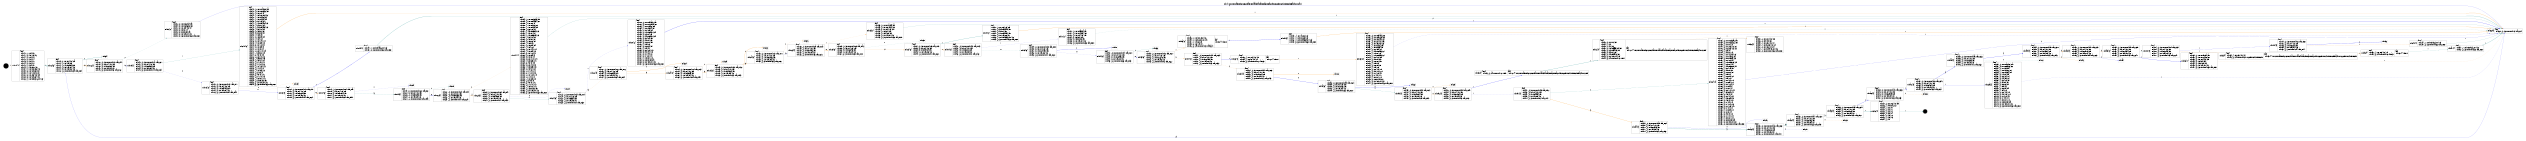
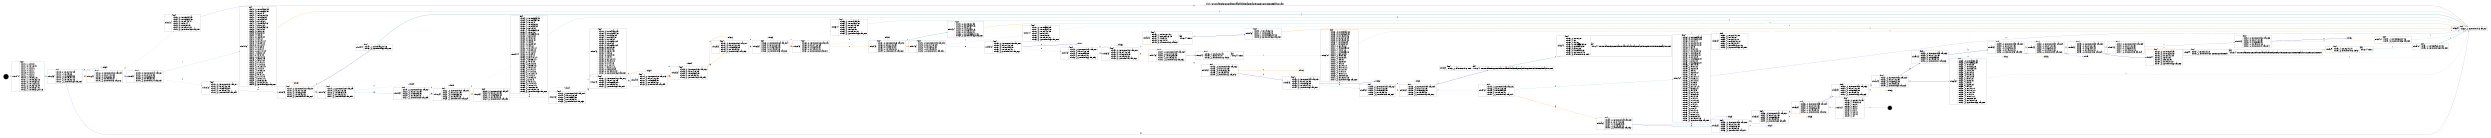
(1582, 21) -> none
